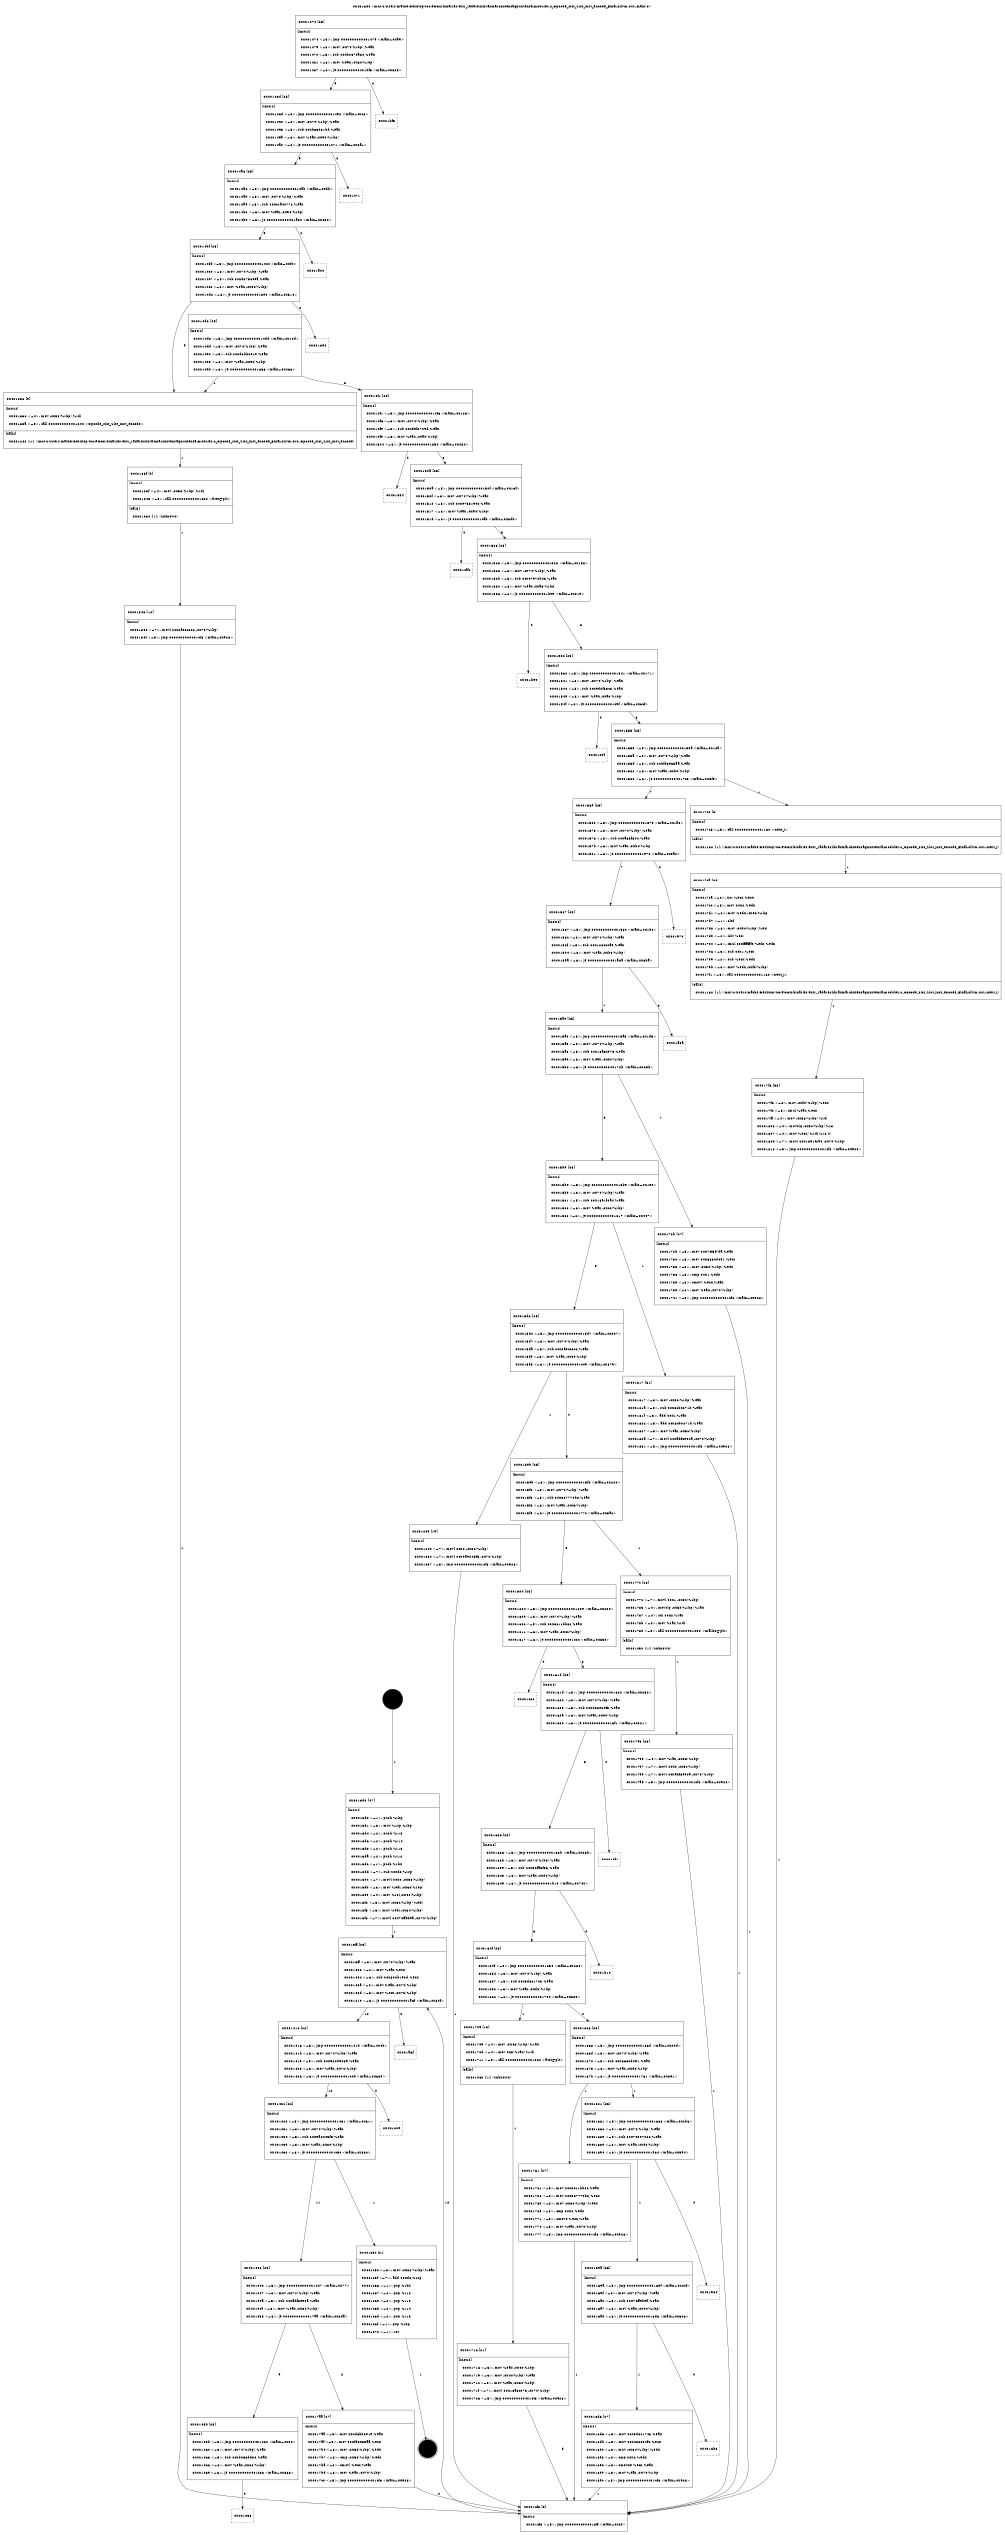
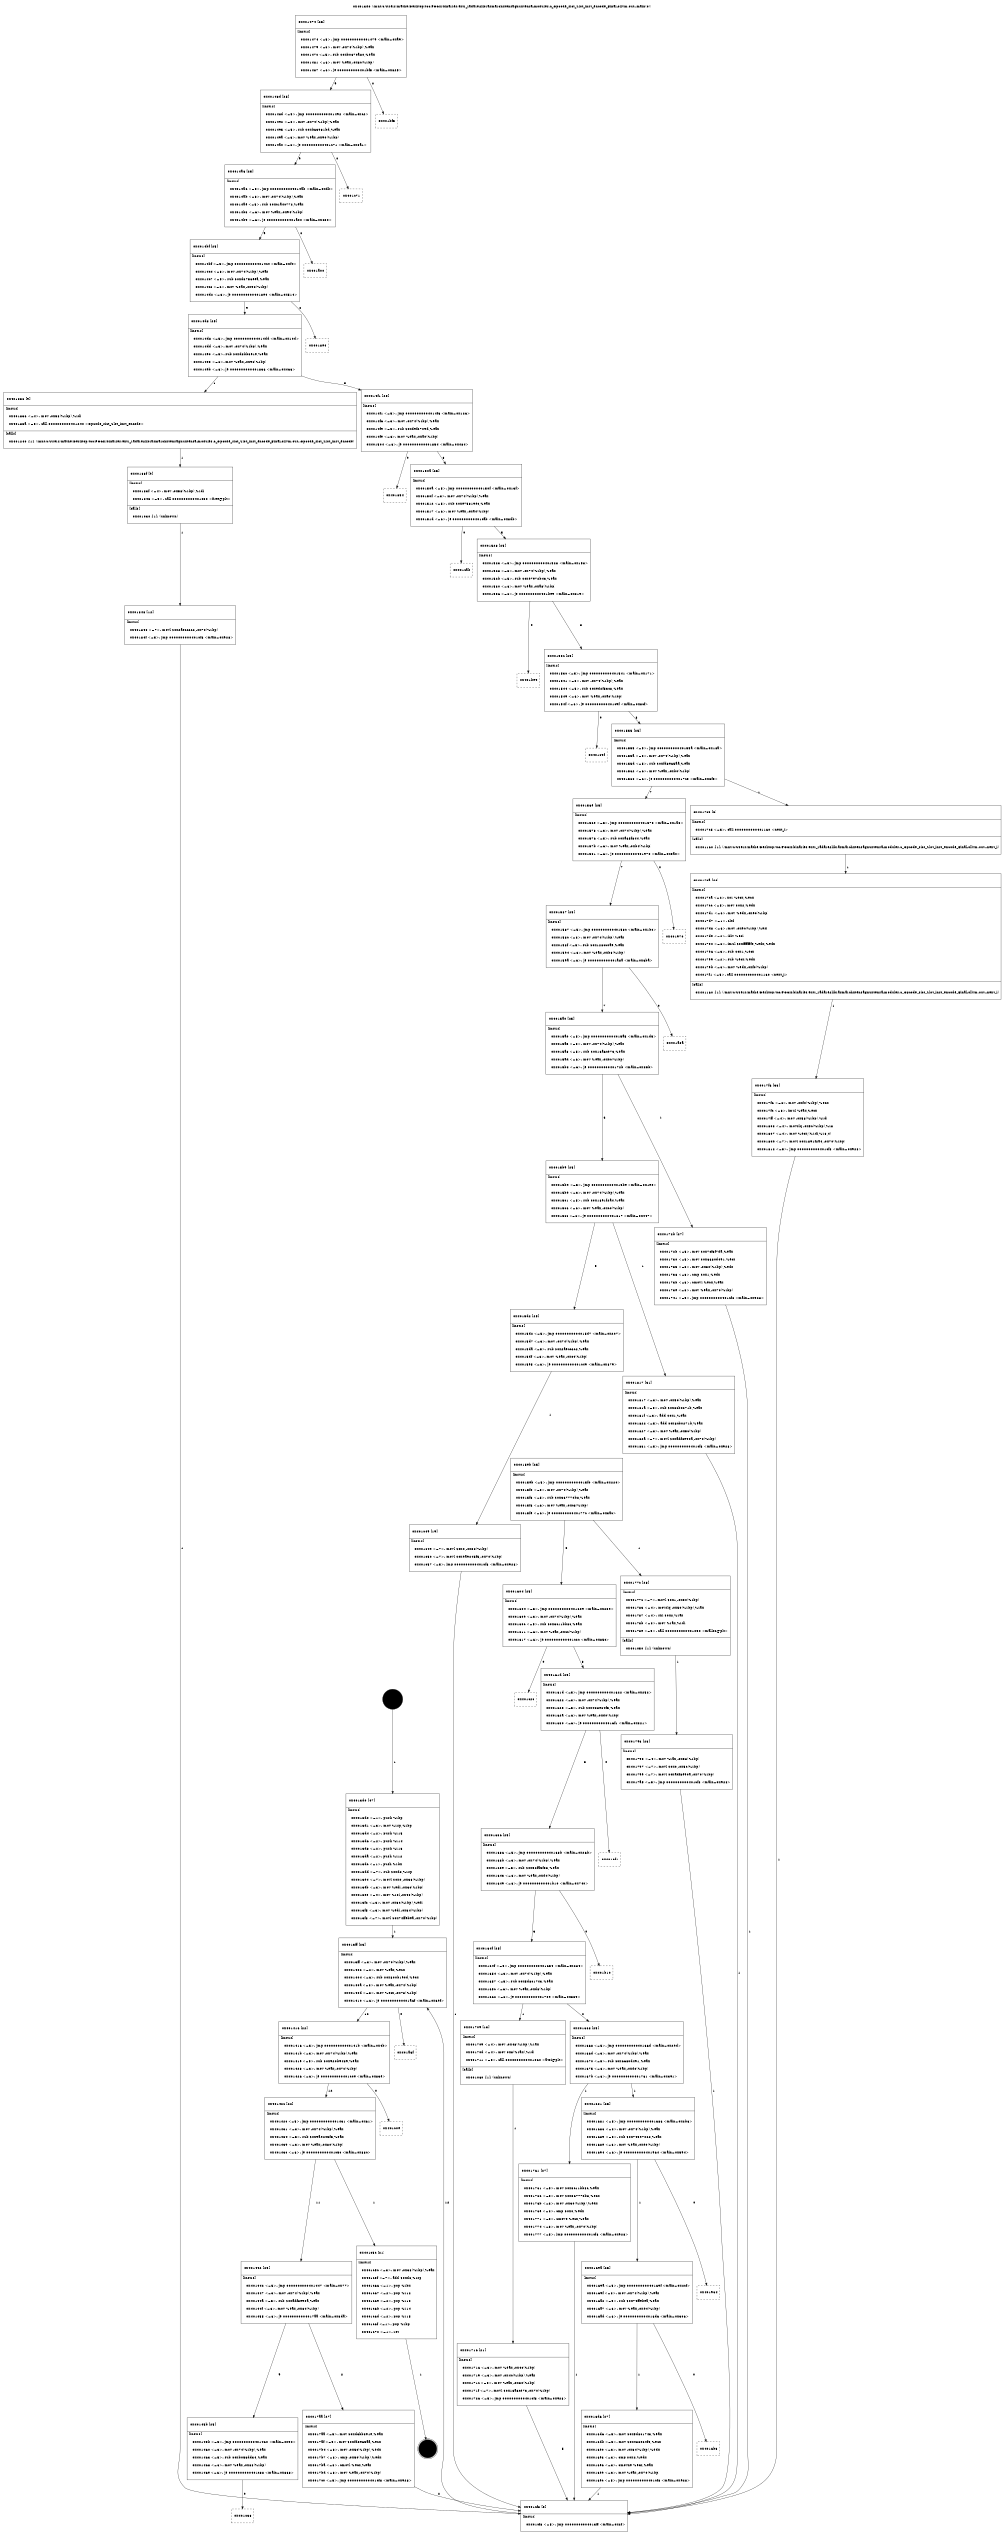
(174, 343) -> (245, 307)
(567, 1413) -> none
